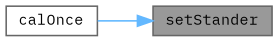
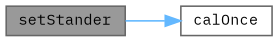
(117, 21) -> (145, 21)
